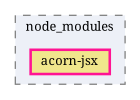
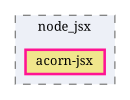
(70, 27) -> (65, 27)
